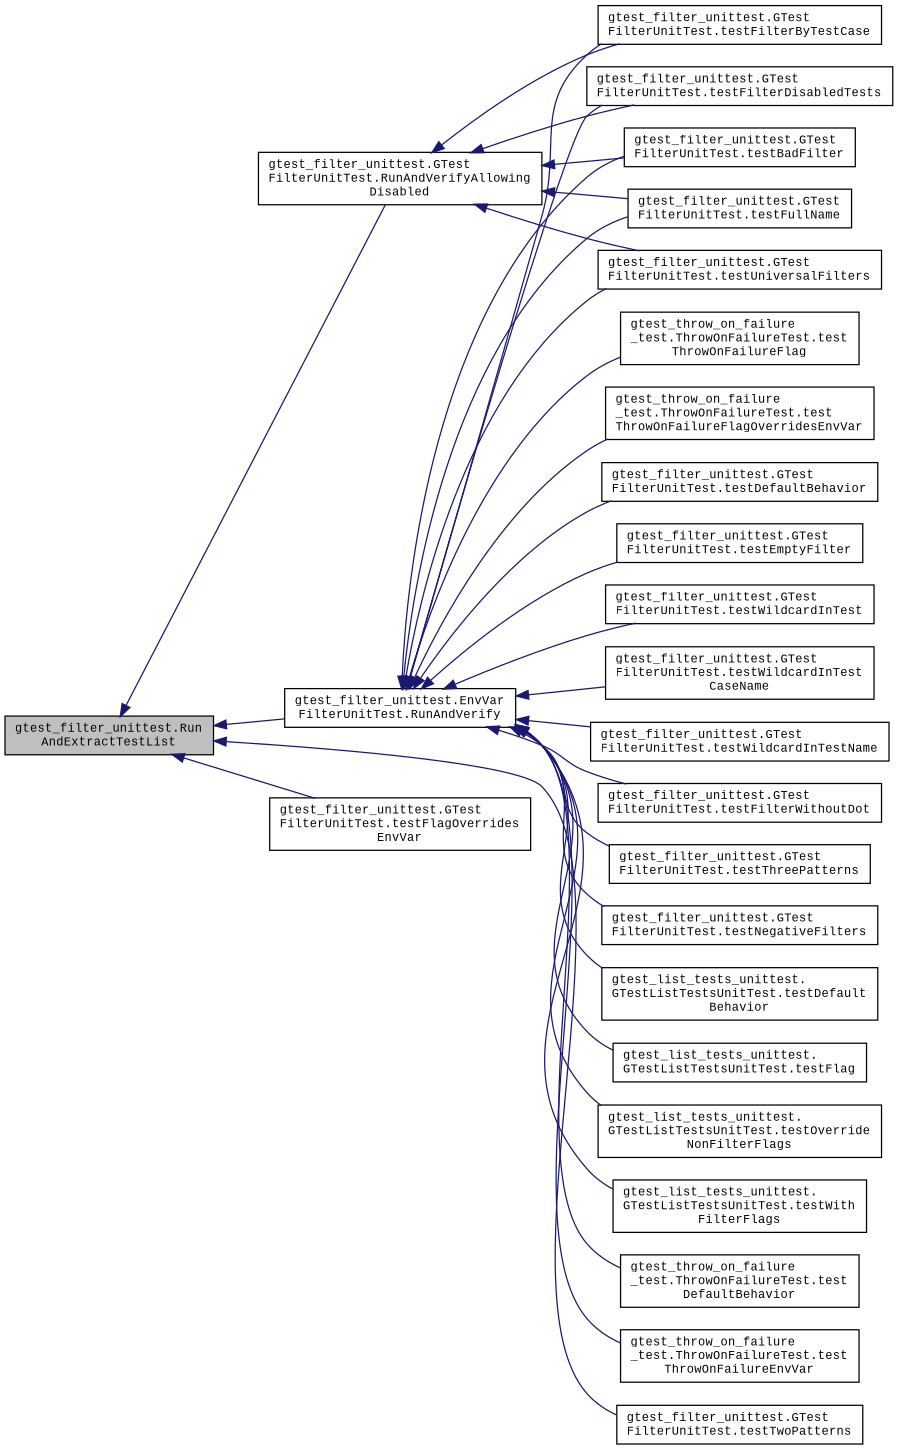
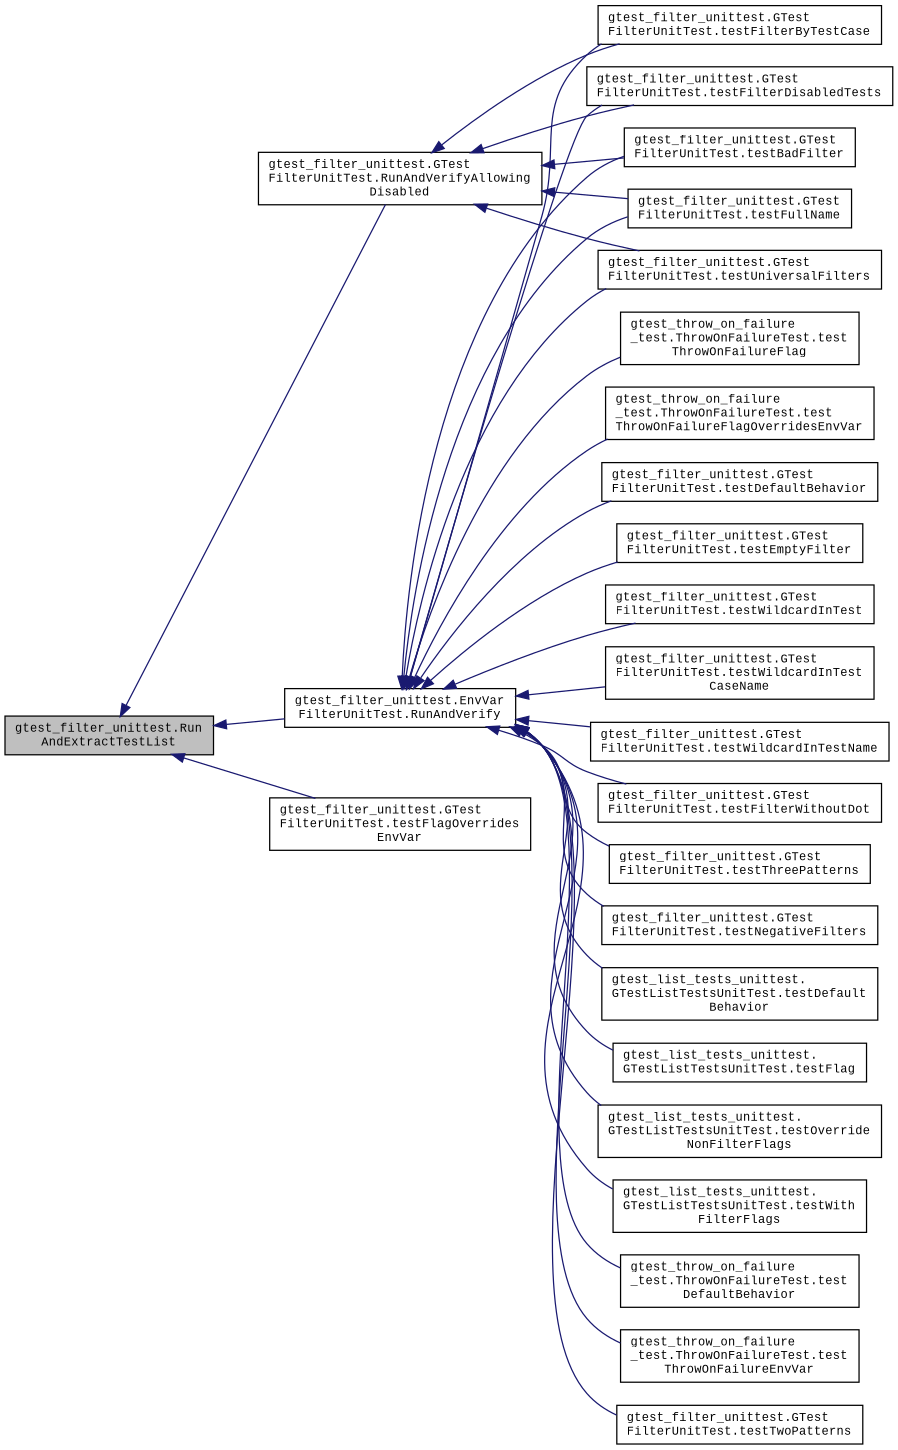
(552, 806) -> (553, 1239)
